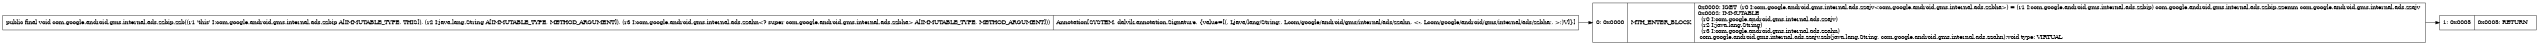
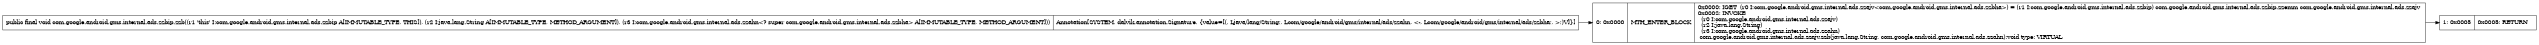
(1730, 14) -> (1724, 14)
